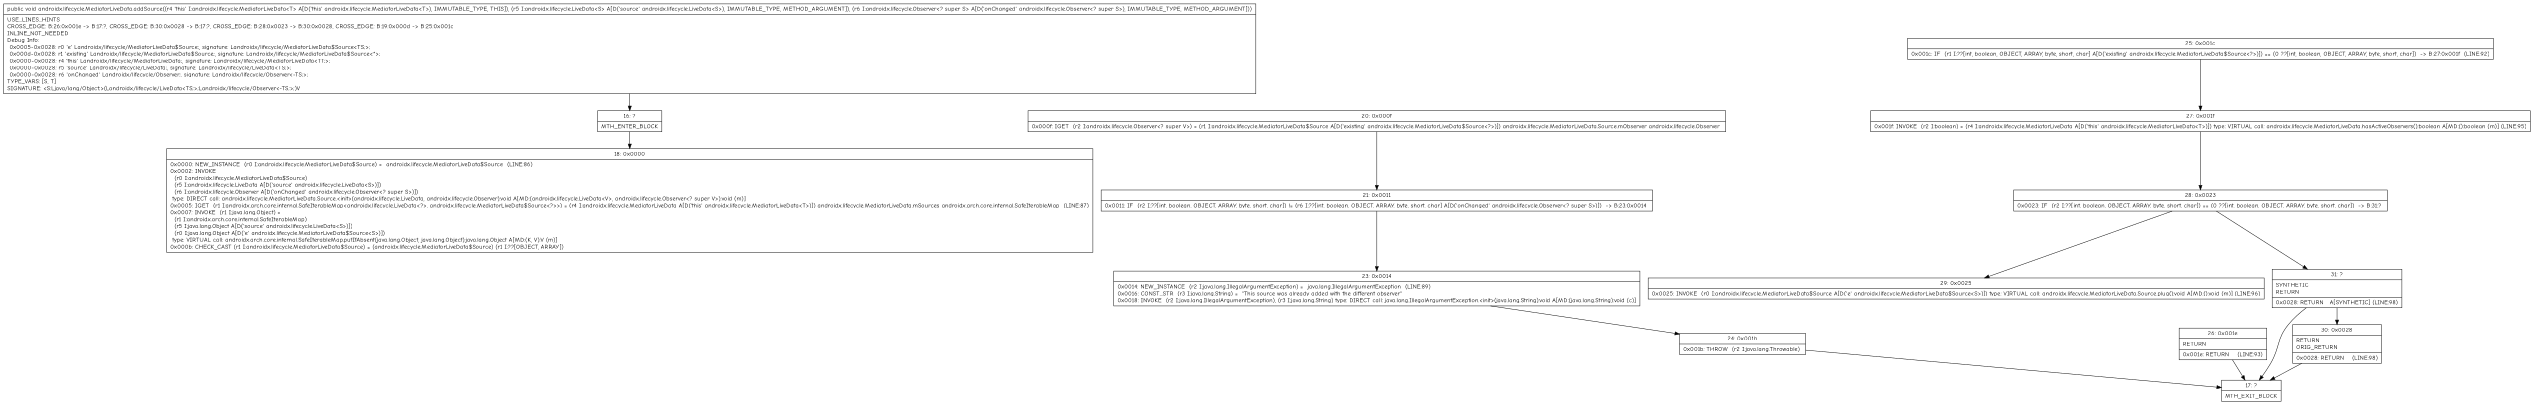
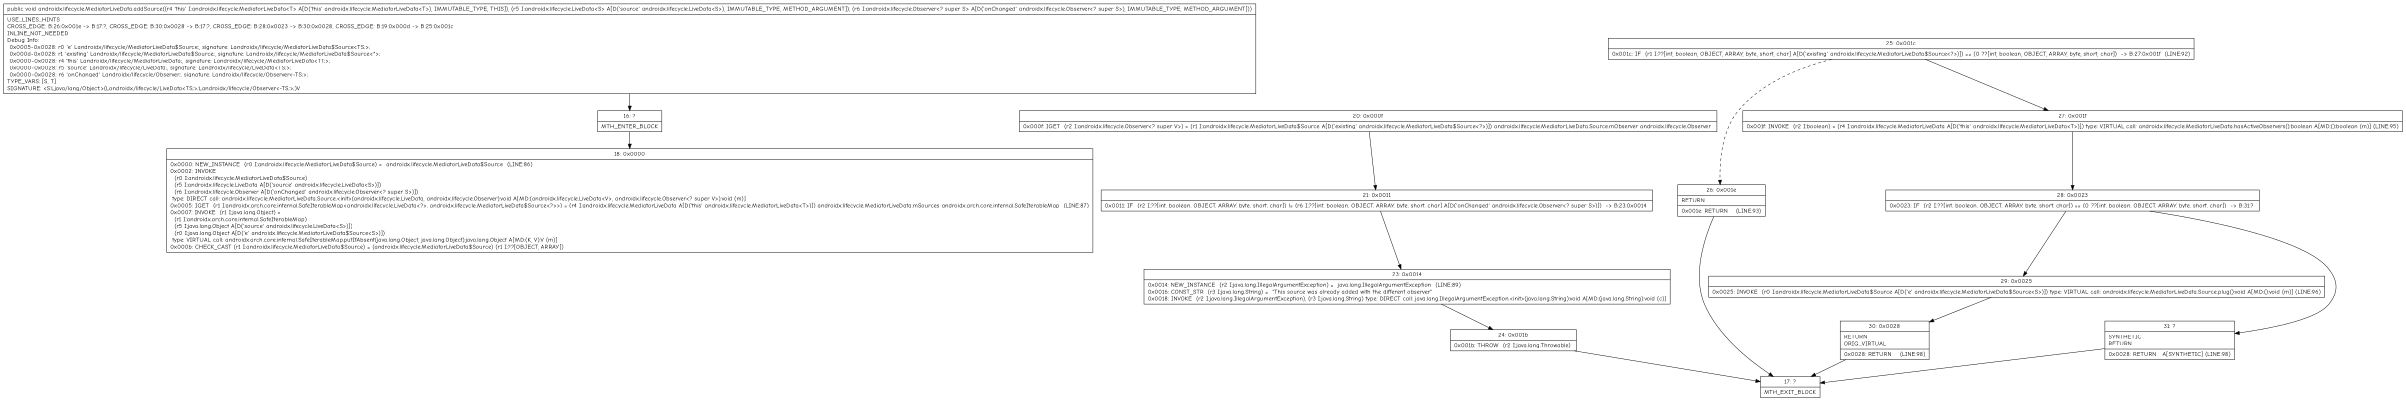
none -> (1751, 98)
(2337, 314) -> (1962, 309)
(2317, 347) -> (1865, 344)
